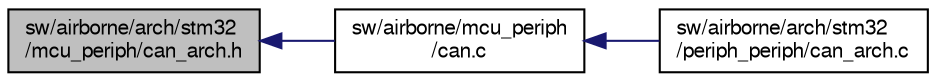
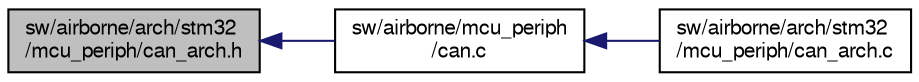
(794, 41) -> (785, 41)
